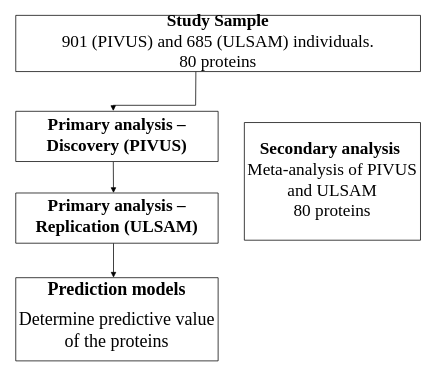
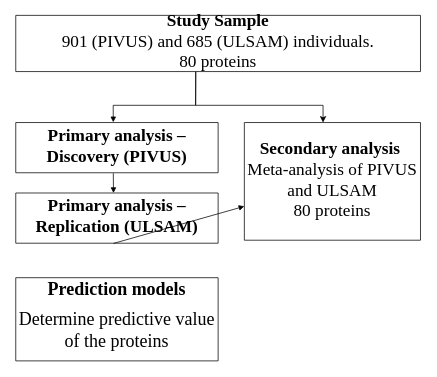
none -> (266, 105)
(117, 137) -> (117, 148)
(113, 258) -> (176, 226)
